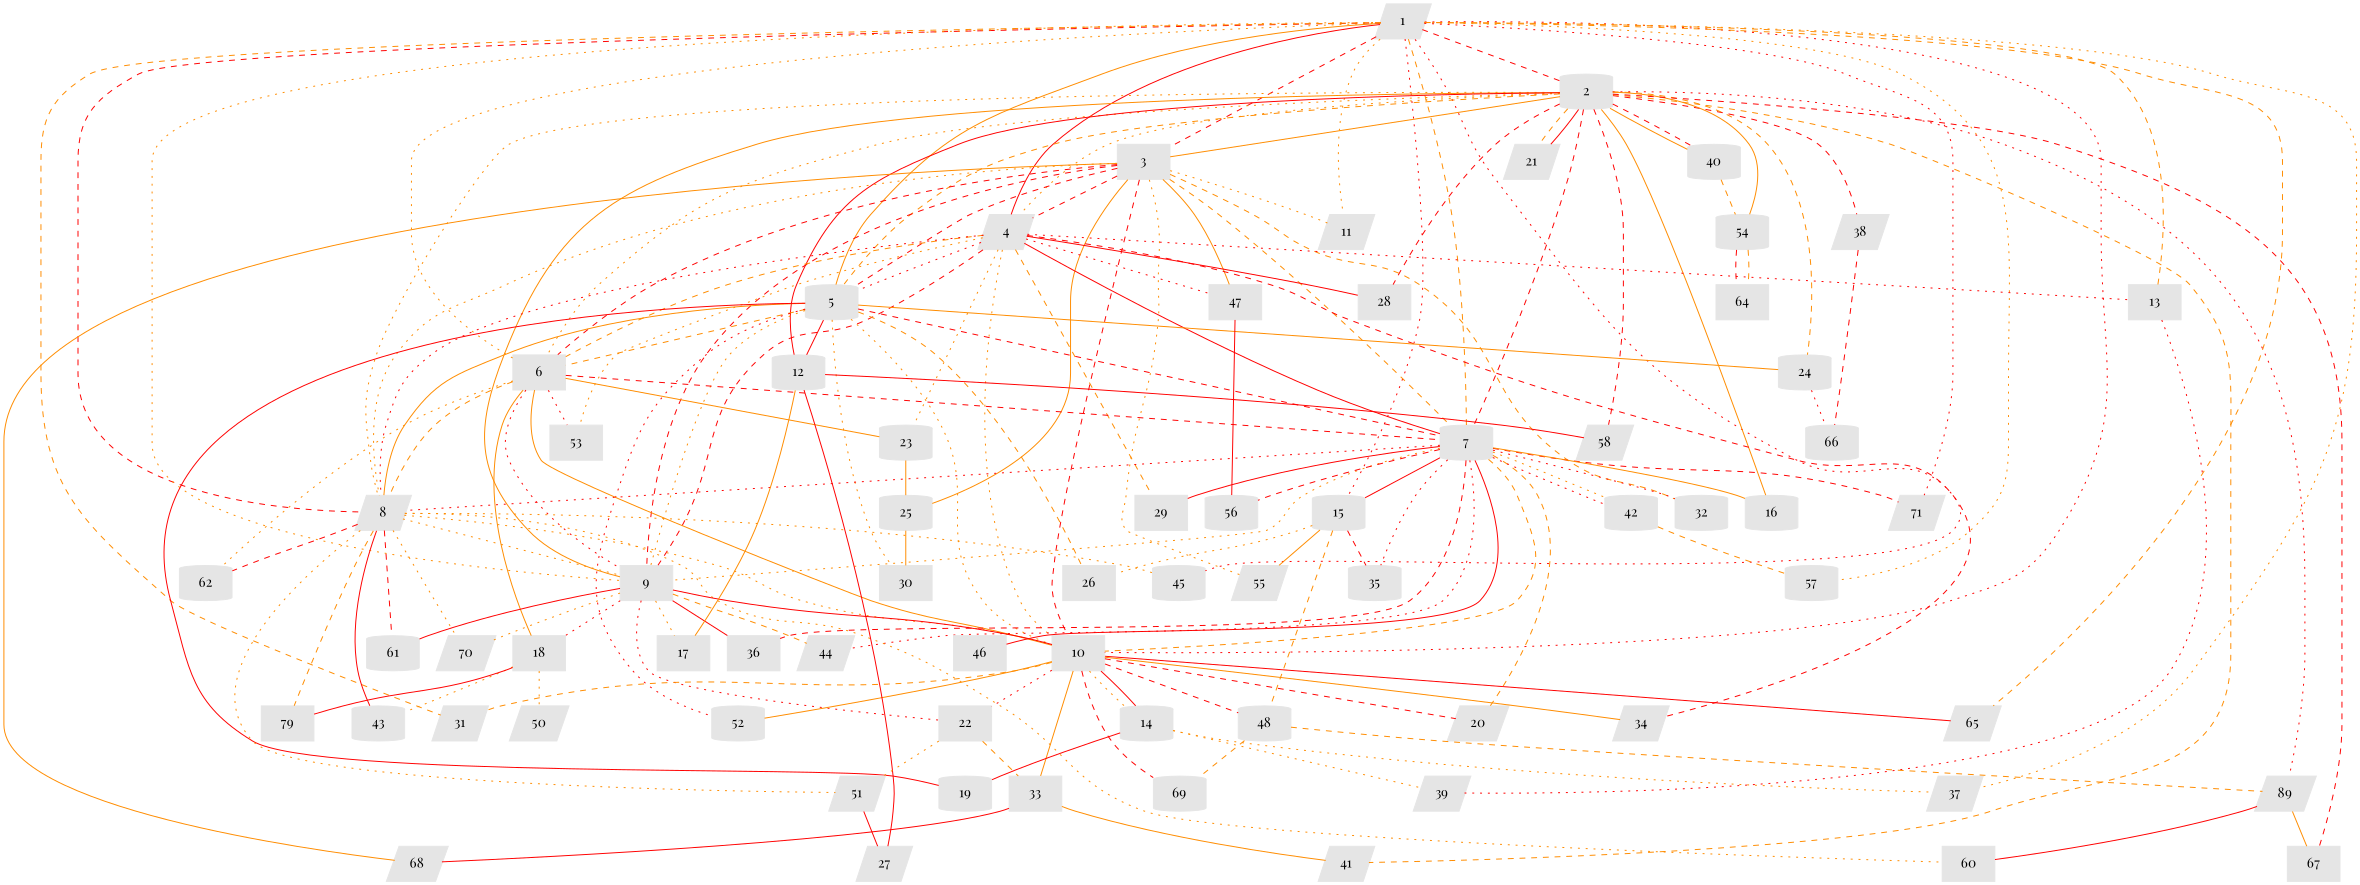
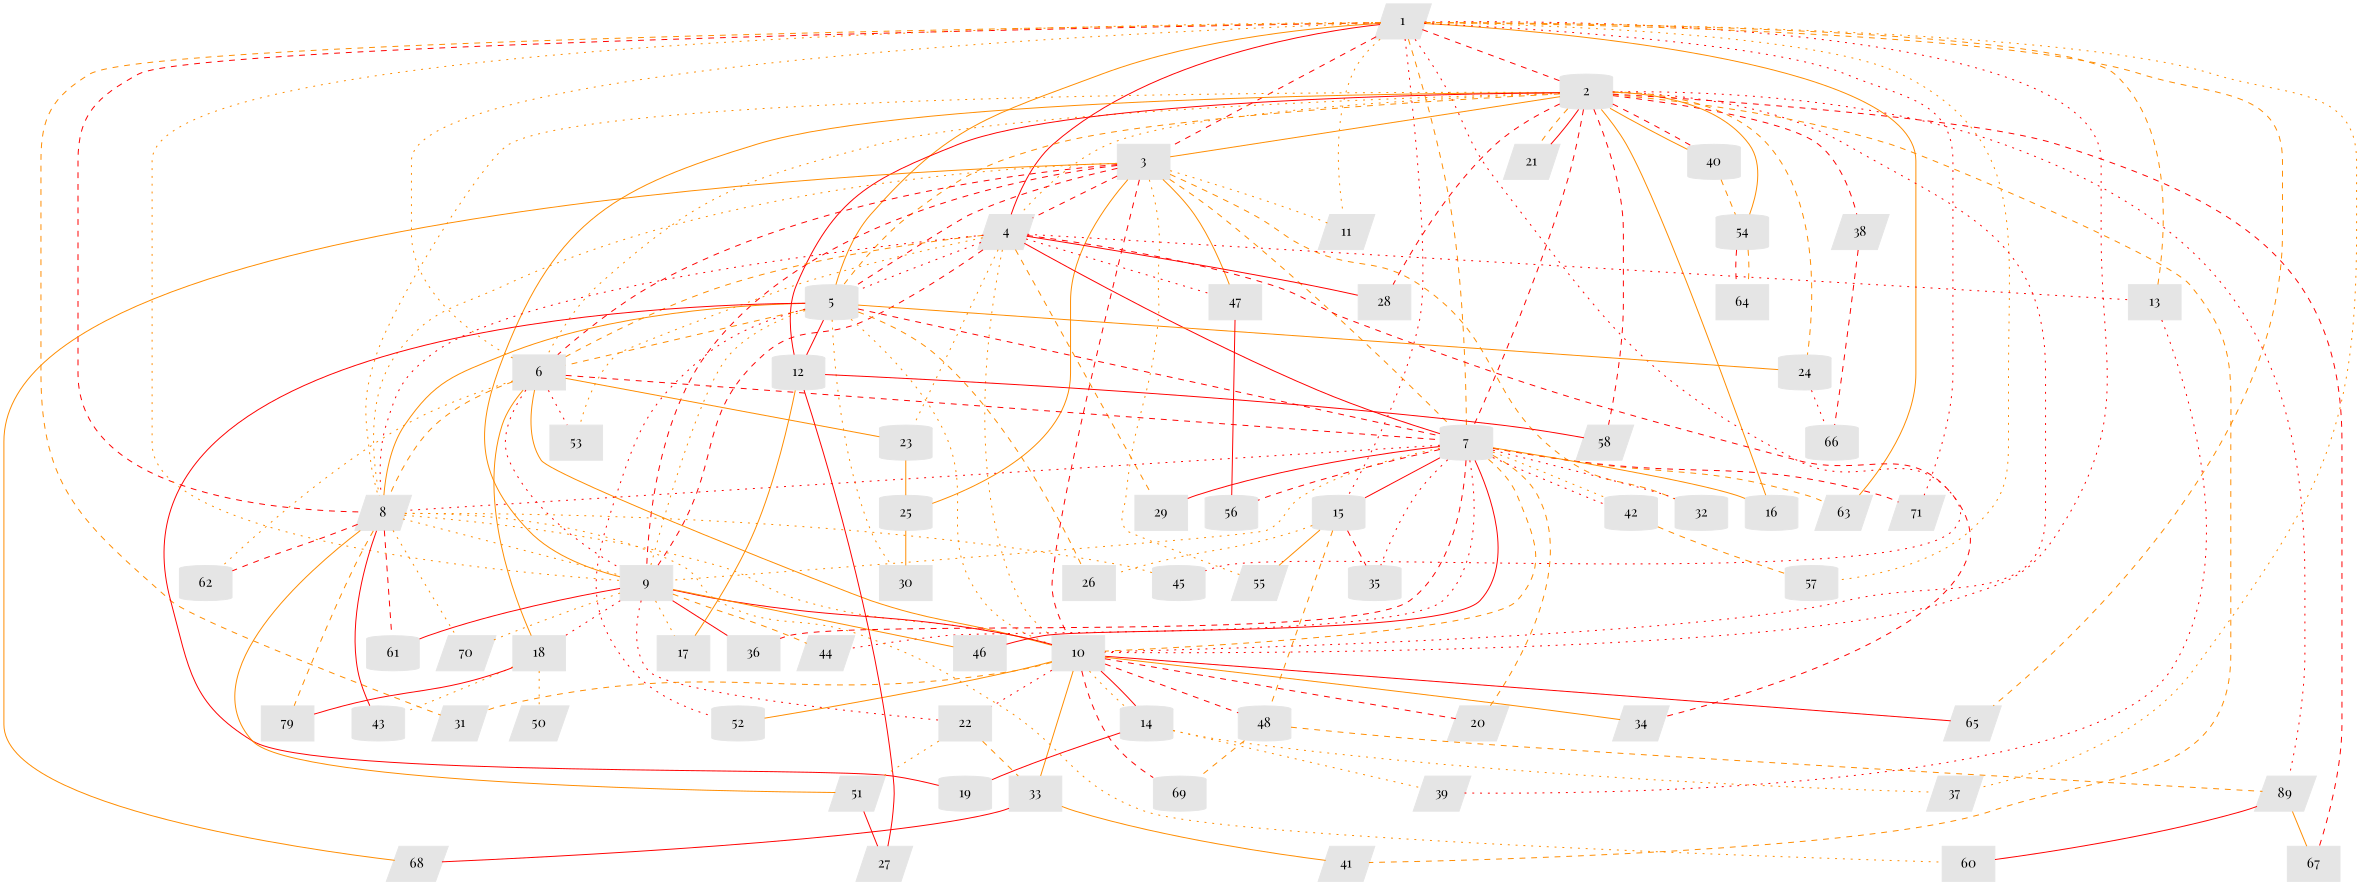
none -> (1844, 513)
none -> (1906, 592)
none -> (813, 618)
(411, 774) -> (411, 774)
